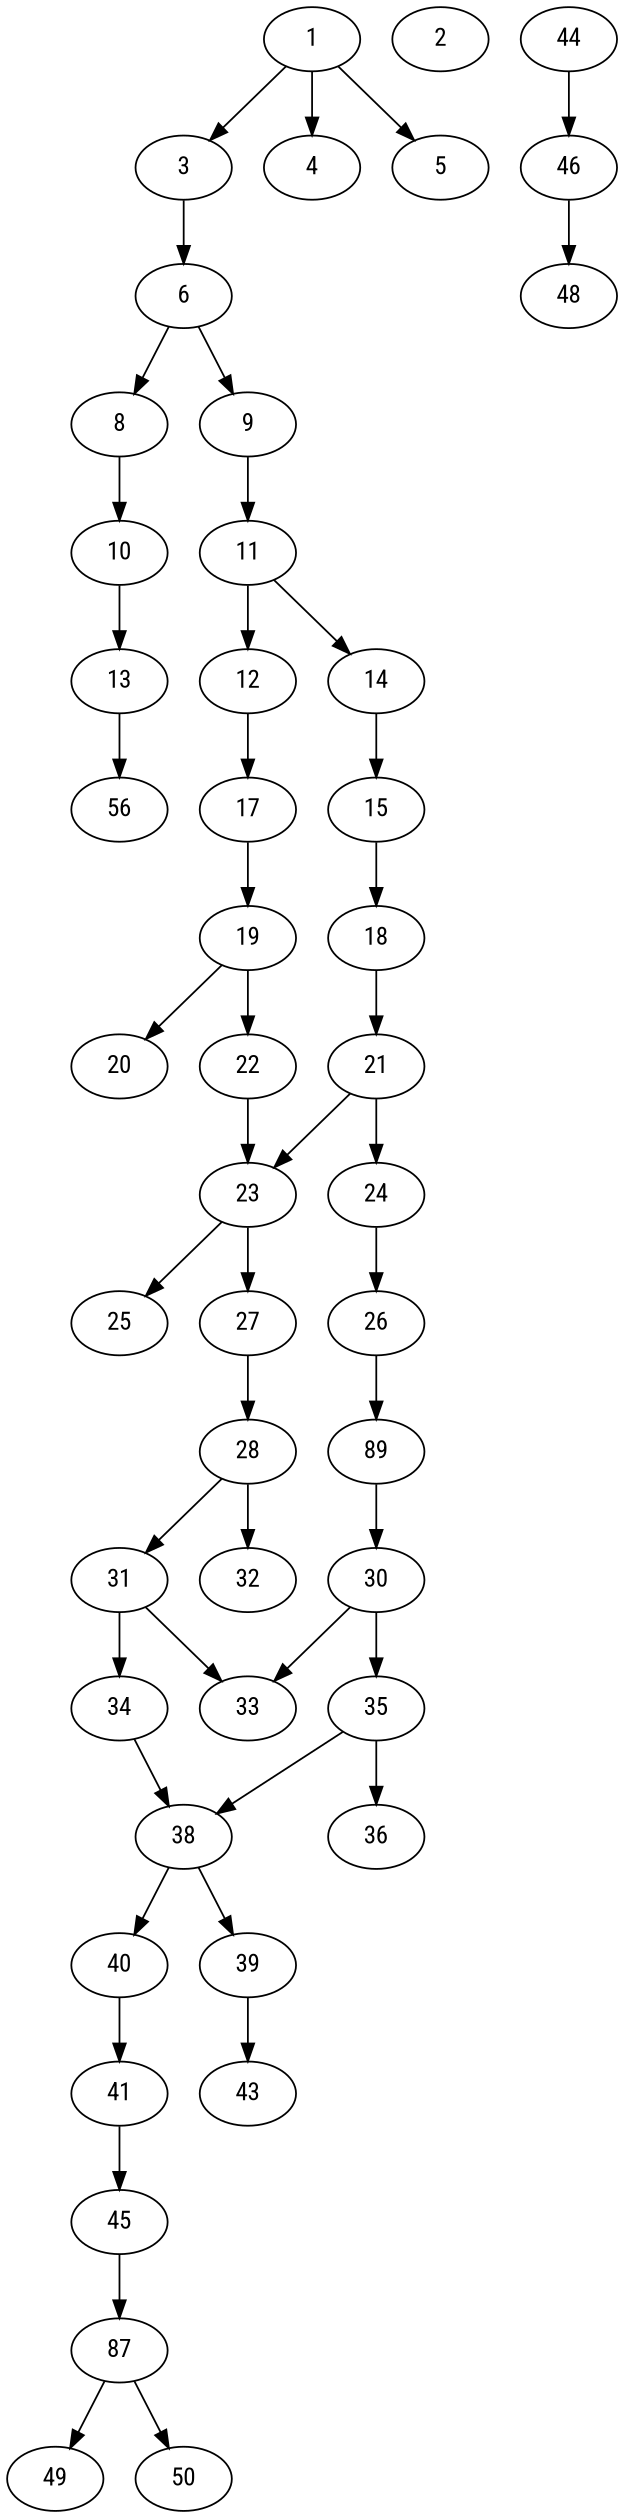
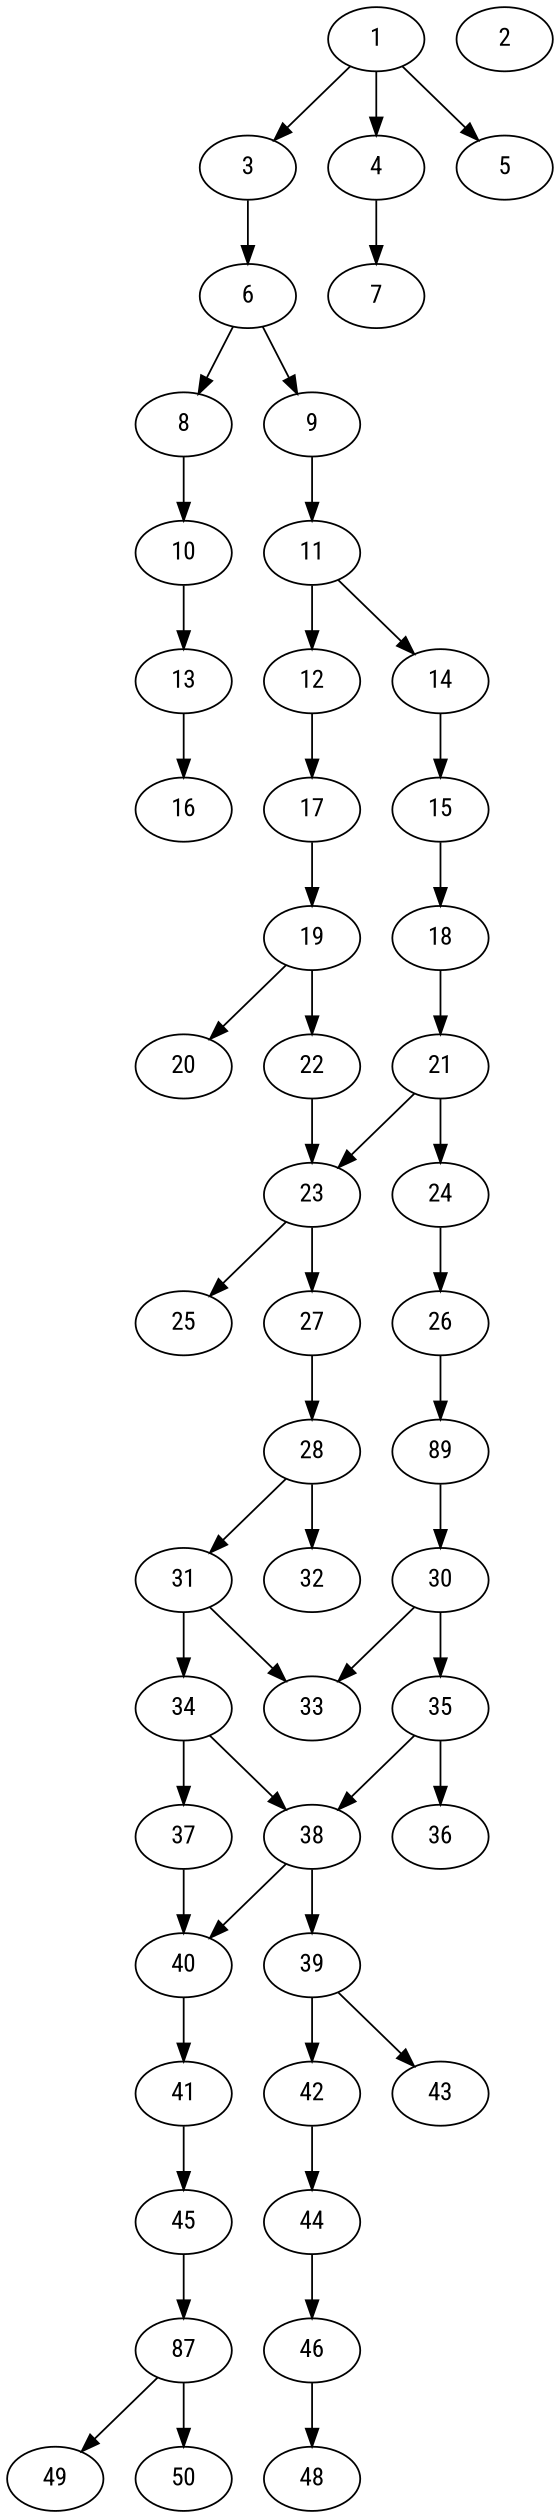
none -> (376, 296)
(119, 810) -> (184, 810)
none -> (184, 1837)
none -> (312, 2094)
